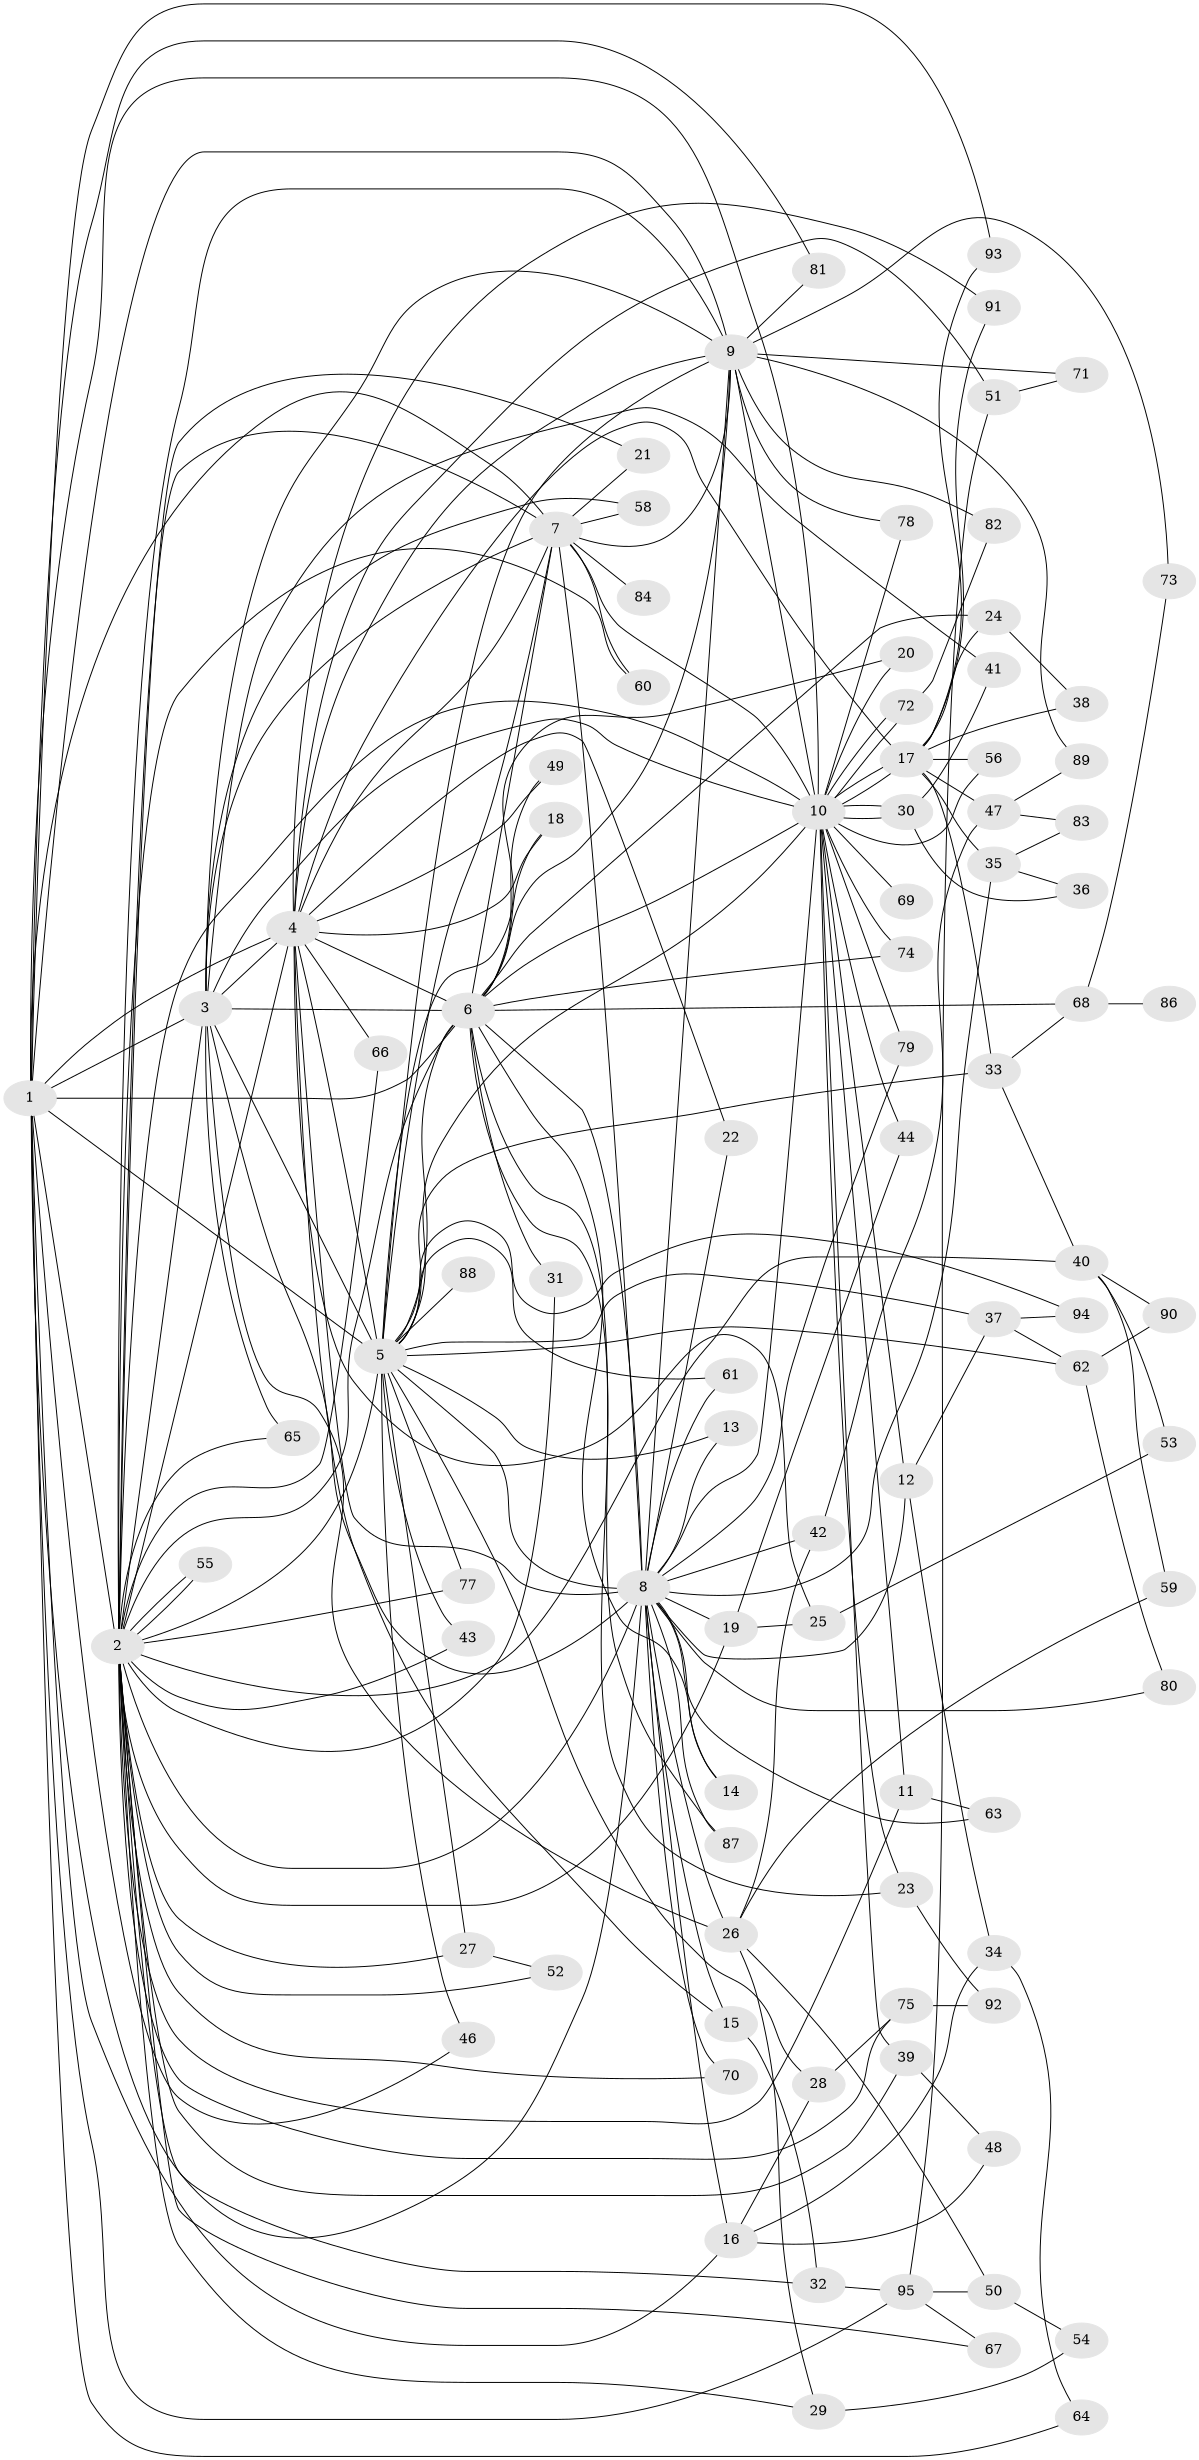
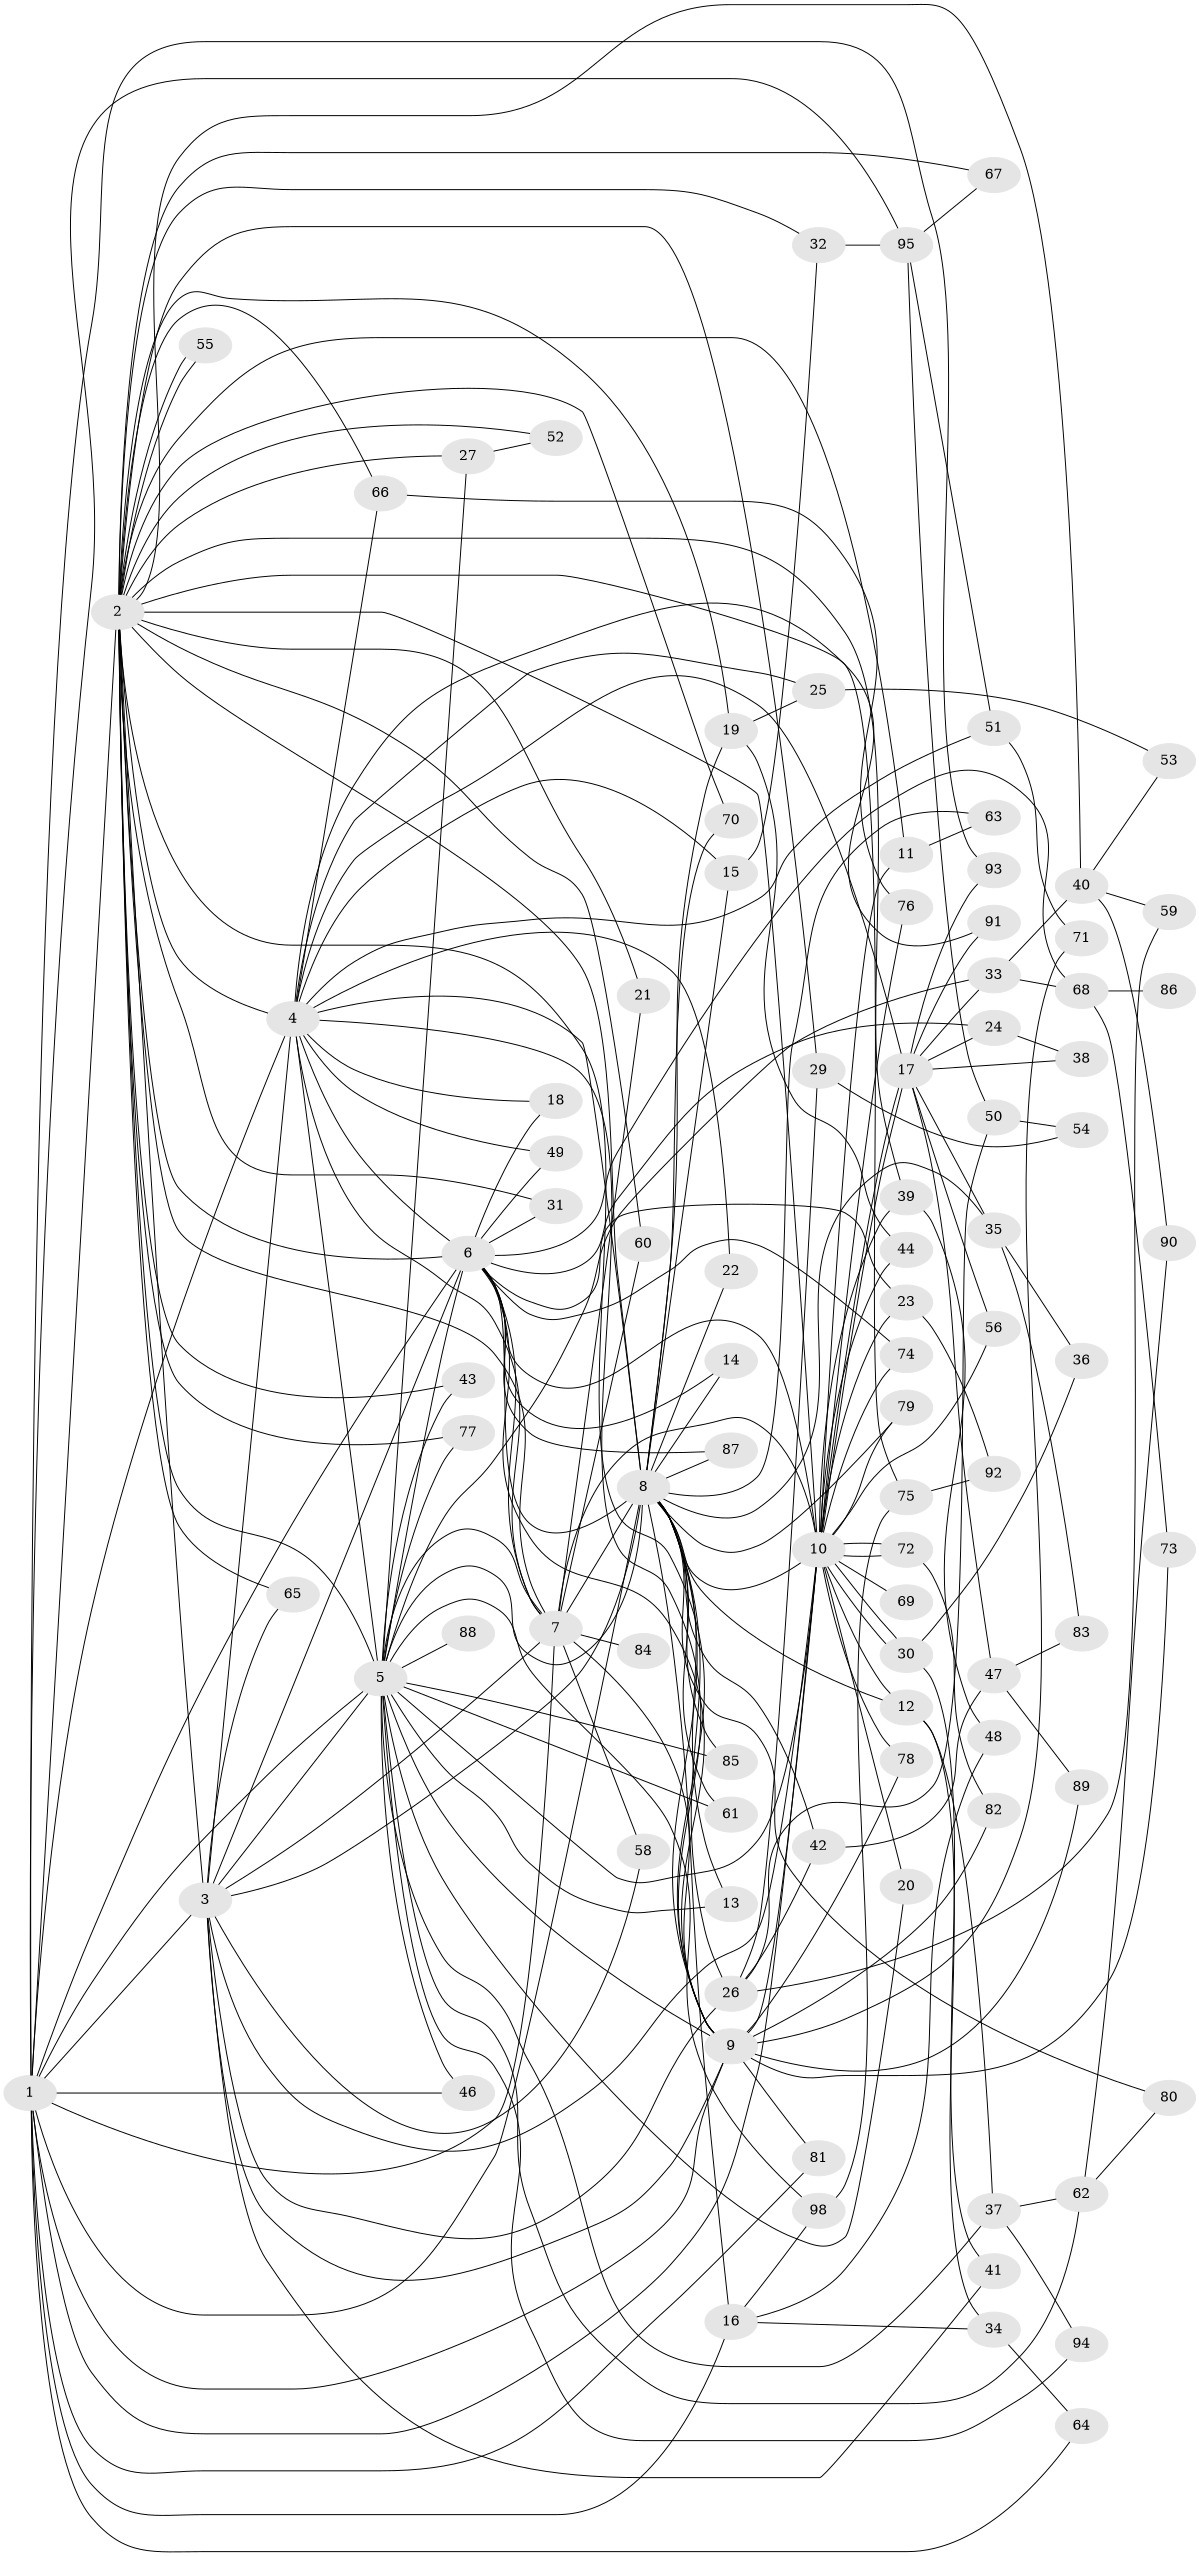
none -> (906, 907)
none -> (731, 1762)
(819, 2085) -> (819, 2211)
